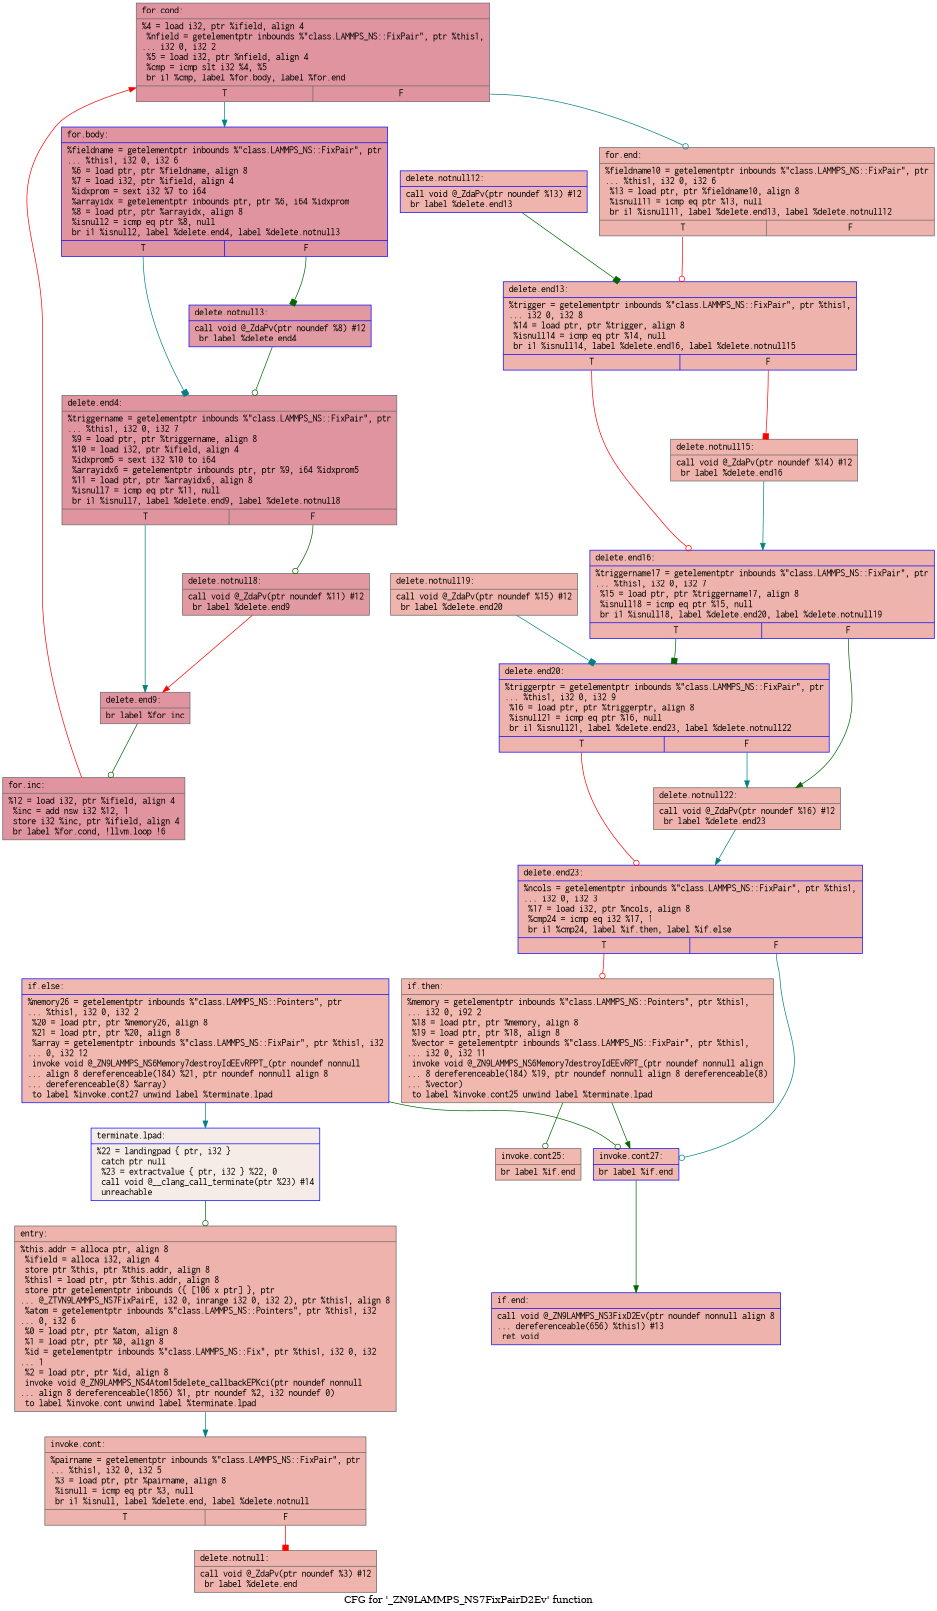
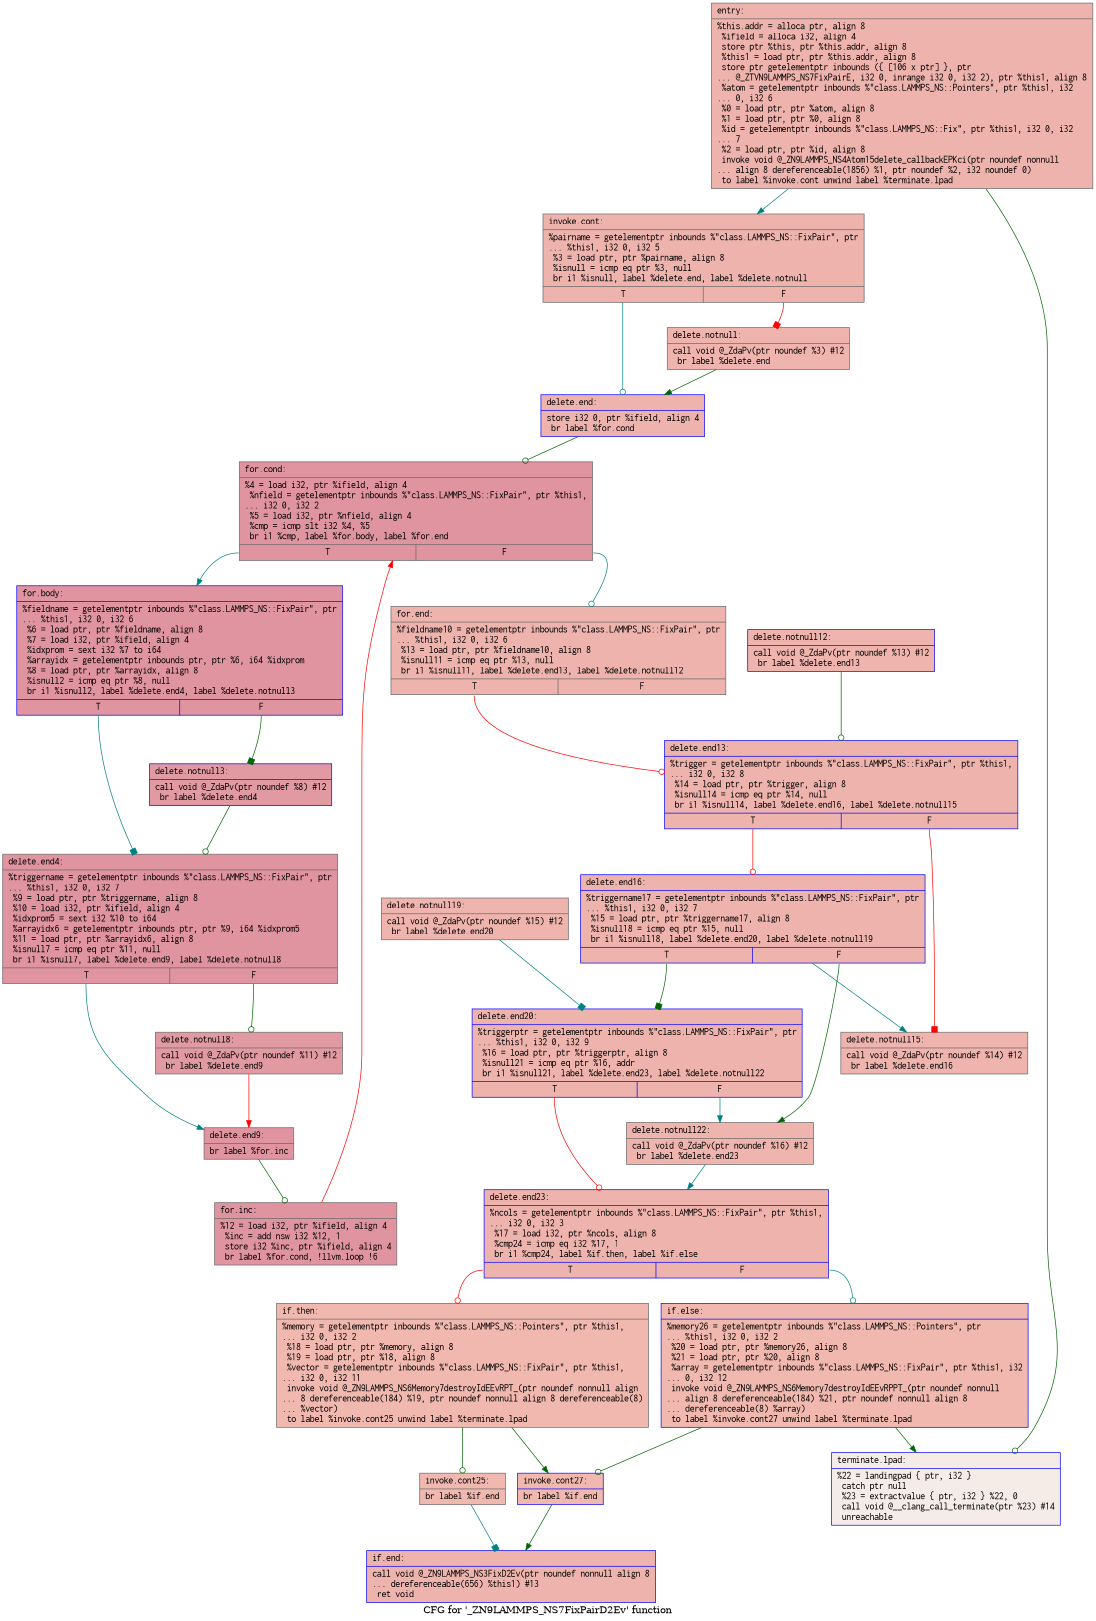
(568, 245) -> (841, 703)
none -> (623, 416)
(763, 512) -> (857, 995)
(583, 718) -> (556, 1063)
(444, 1012) -> (319, 1337)
(789, 1085) -> (847, 1279)
(205, 1112) -> (904, 1437)
(205, 1211) -> (1047, 817)
(32, 1362) -> (729, 139)
none -> (482, 1525)
